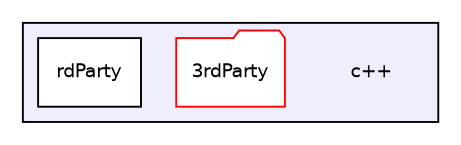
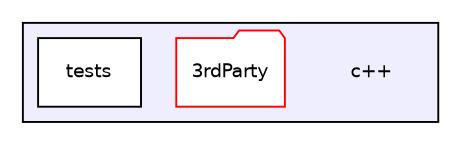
(90, 72) -> (90, 72)
